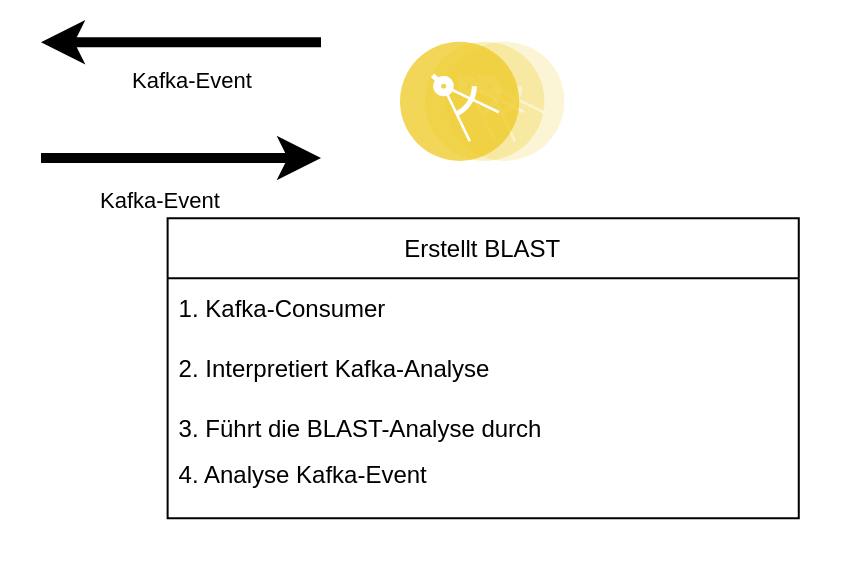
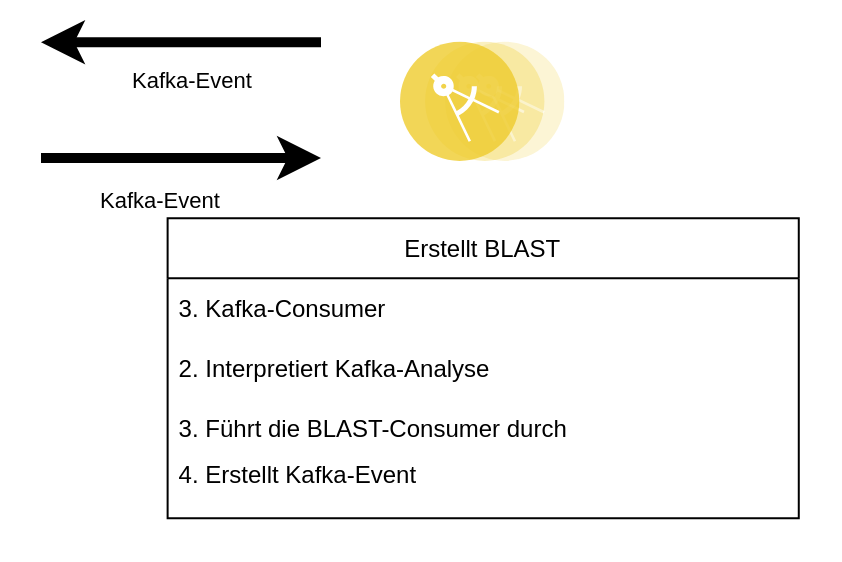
(287, 309) -> (287, 309)
(372, 429) -> (382, 429)
(314, 475) -> (318, 475)
